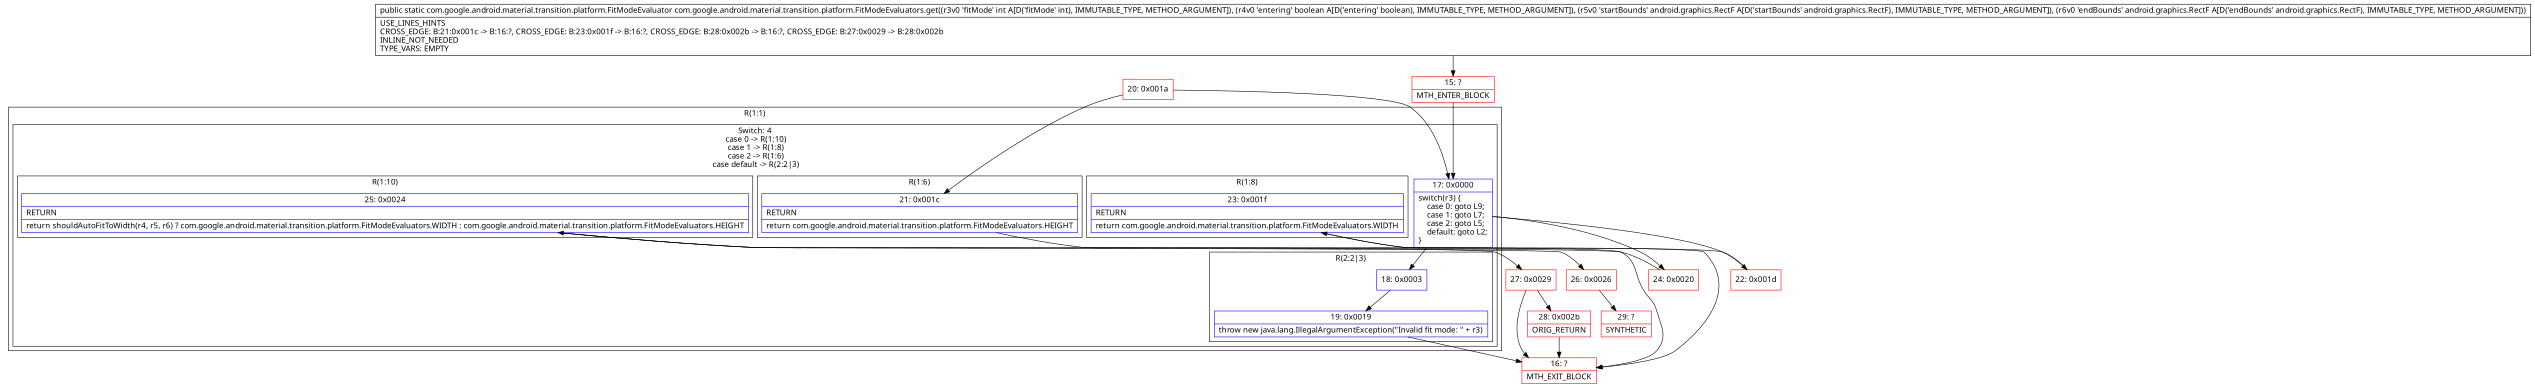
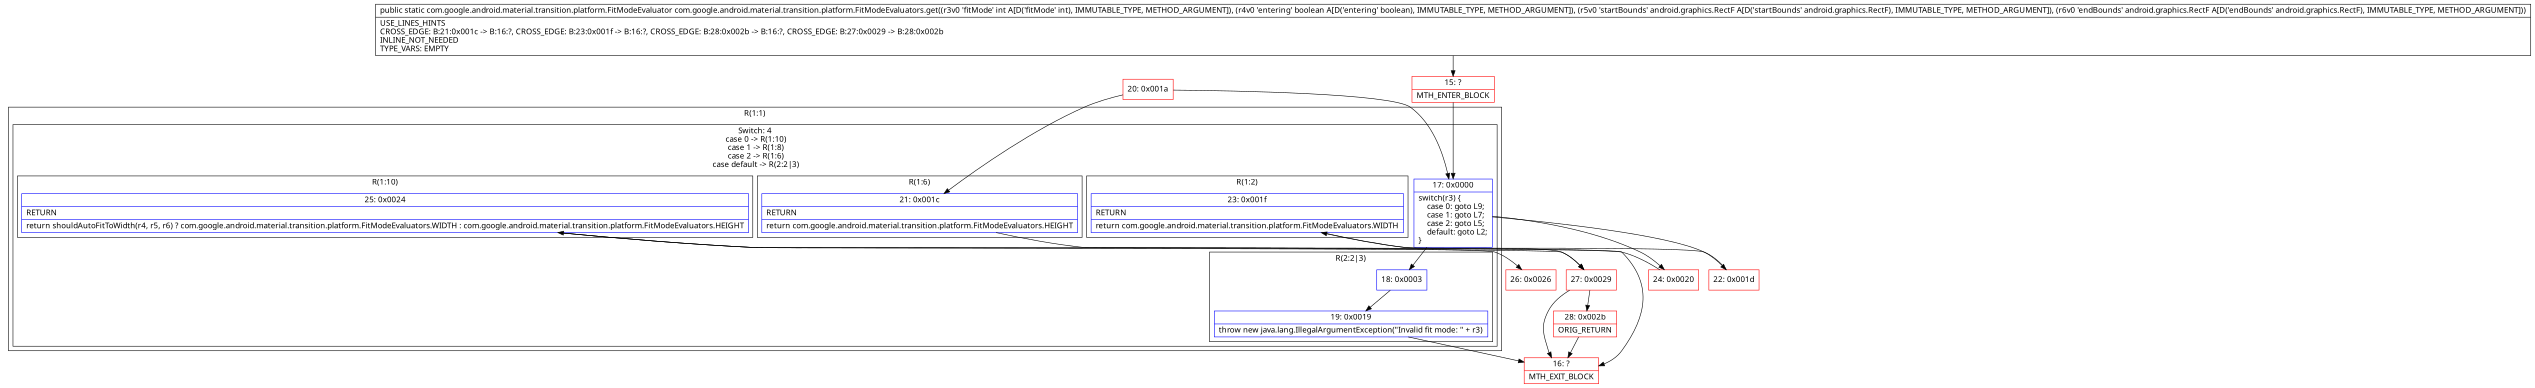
(1247, 182) -> (1247, 182)
(1708, 257) -> (1453, 248)
(1626, 324) -> none
